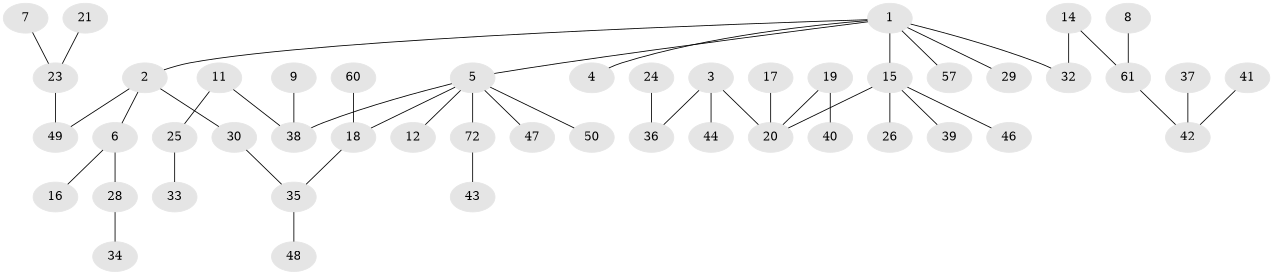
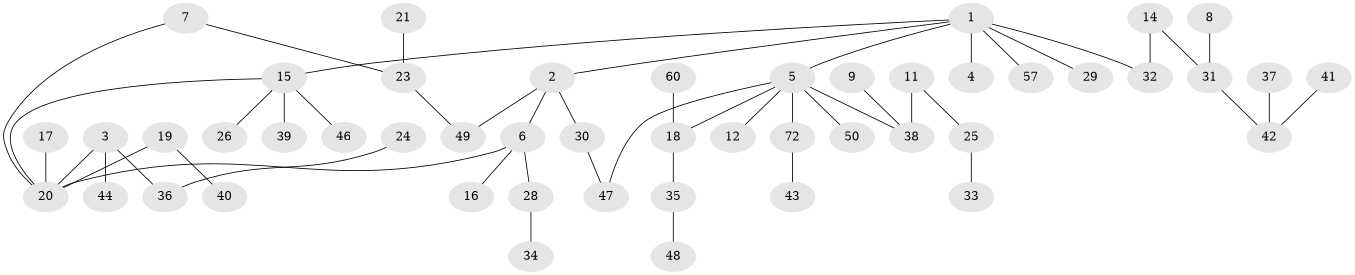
(1128, 78) -> (1210, 78)
none -> (47, 79)
(264, 167) -> (594, 167)
none -> (329, 170)
